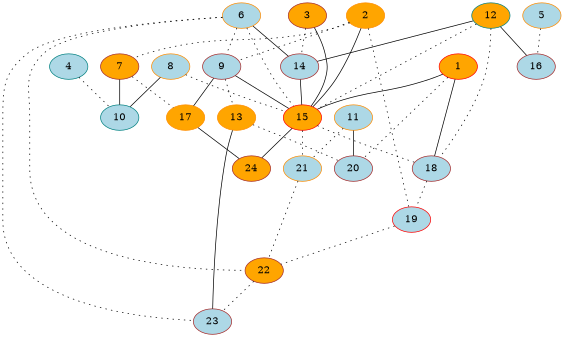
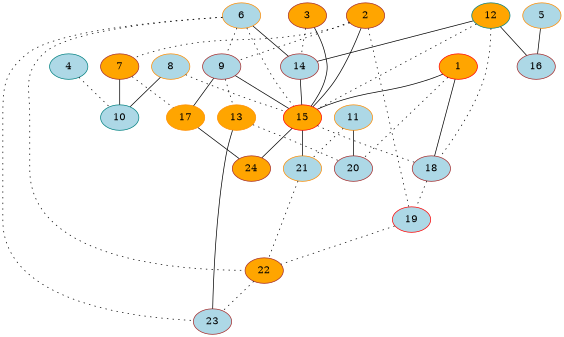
(366, 16) -> (366, 16)
(539, 41) -> (539, 41)
(302, 140) -> (302, 140)
